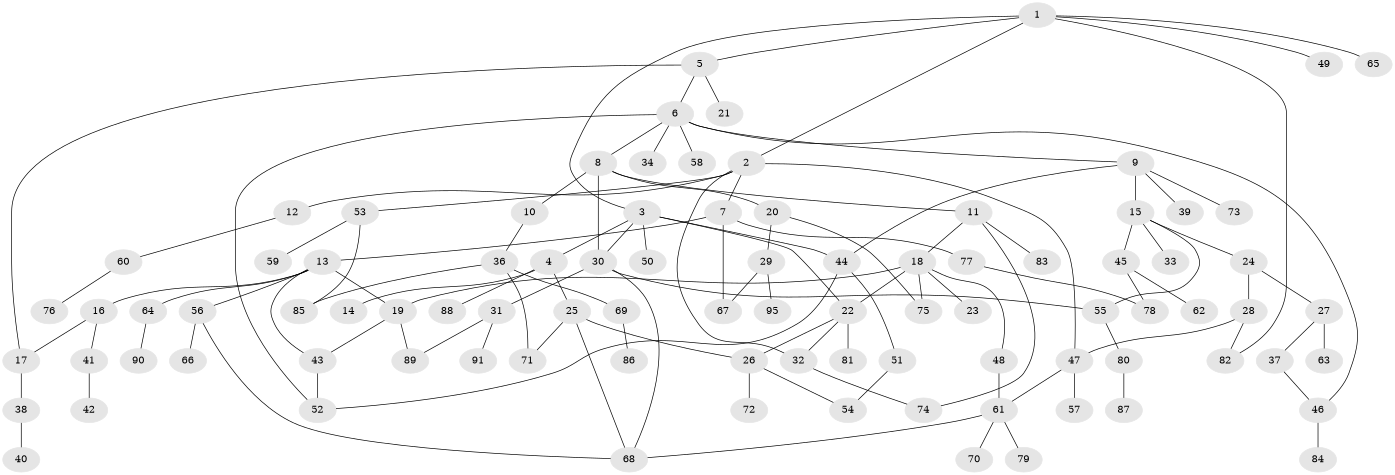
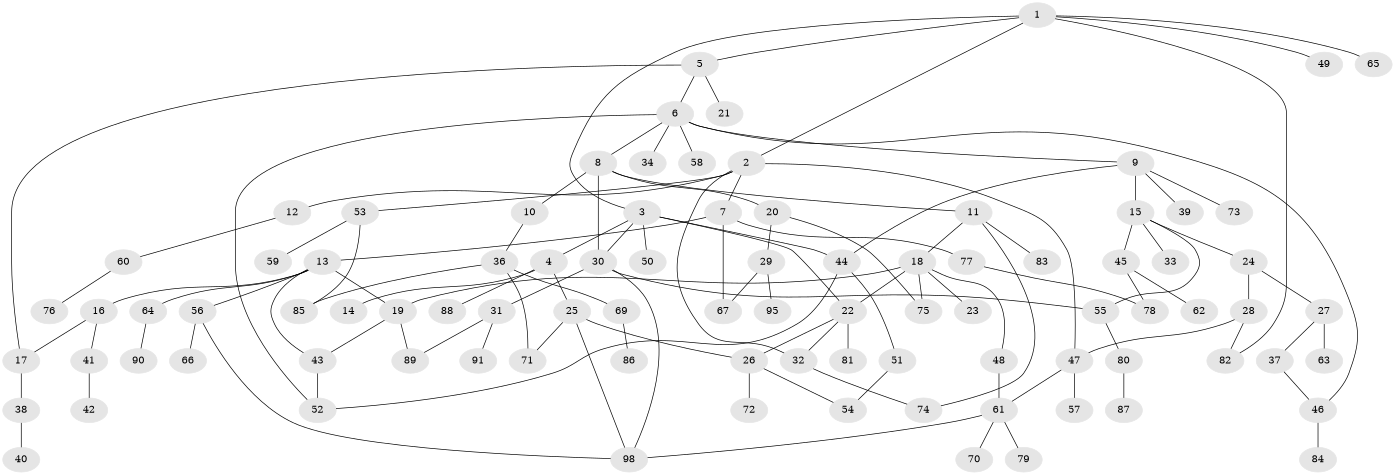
(629, 460) -> (629, 460)
